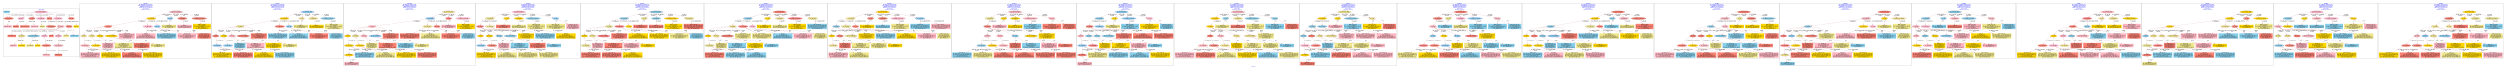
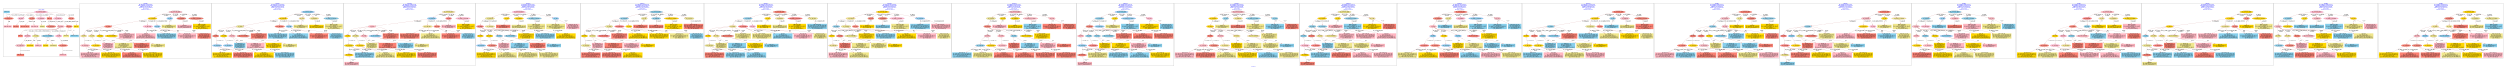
(12, 36) -> none
